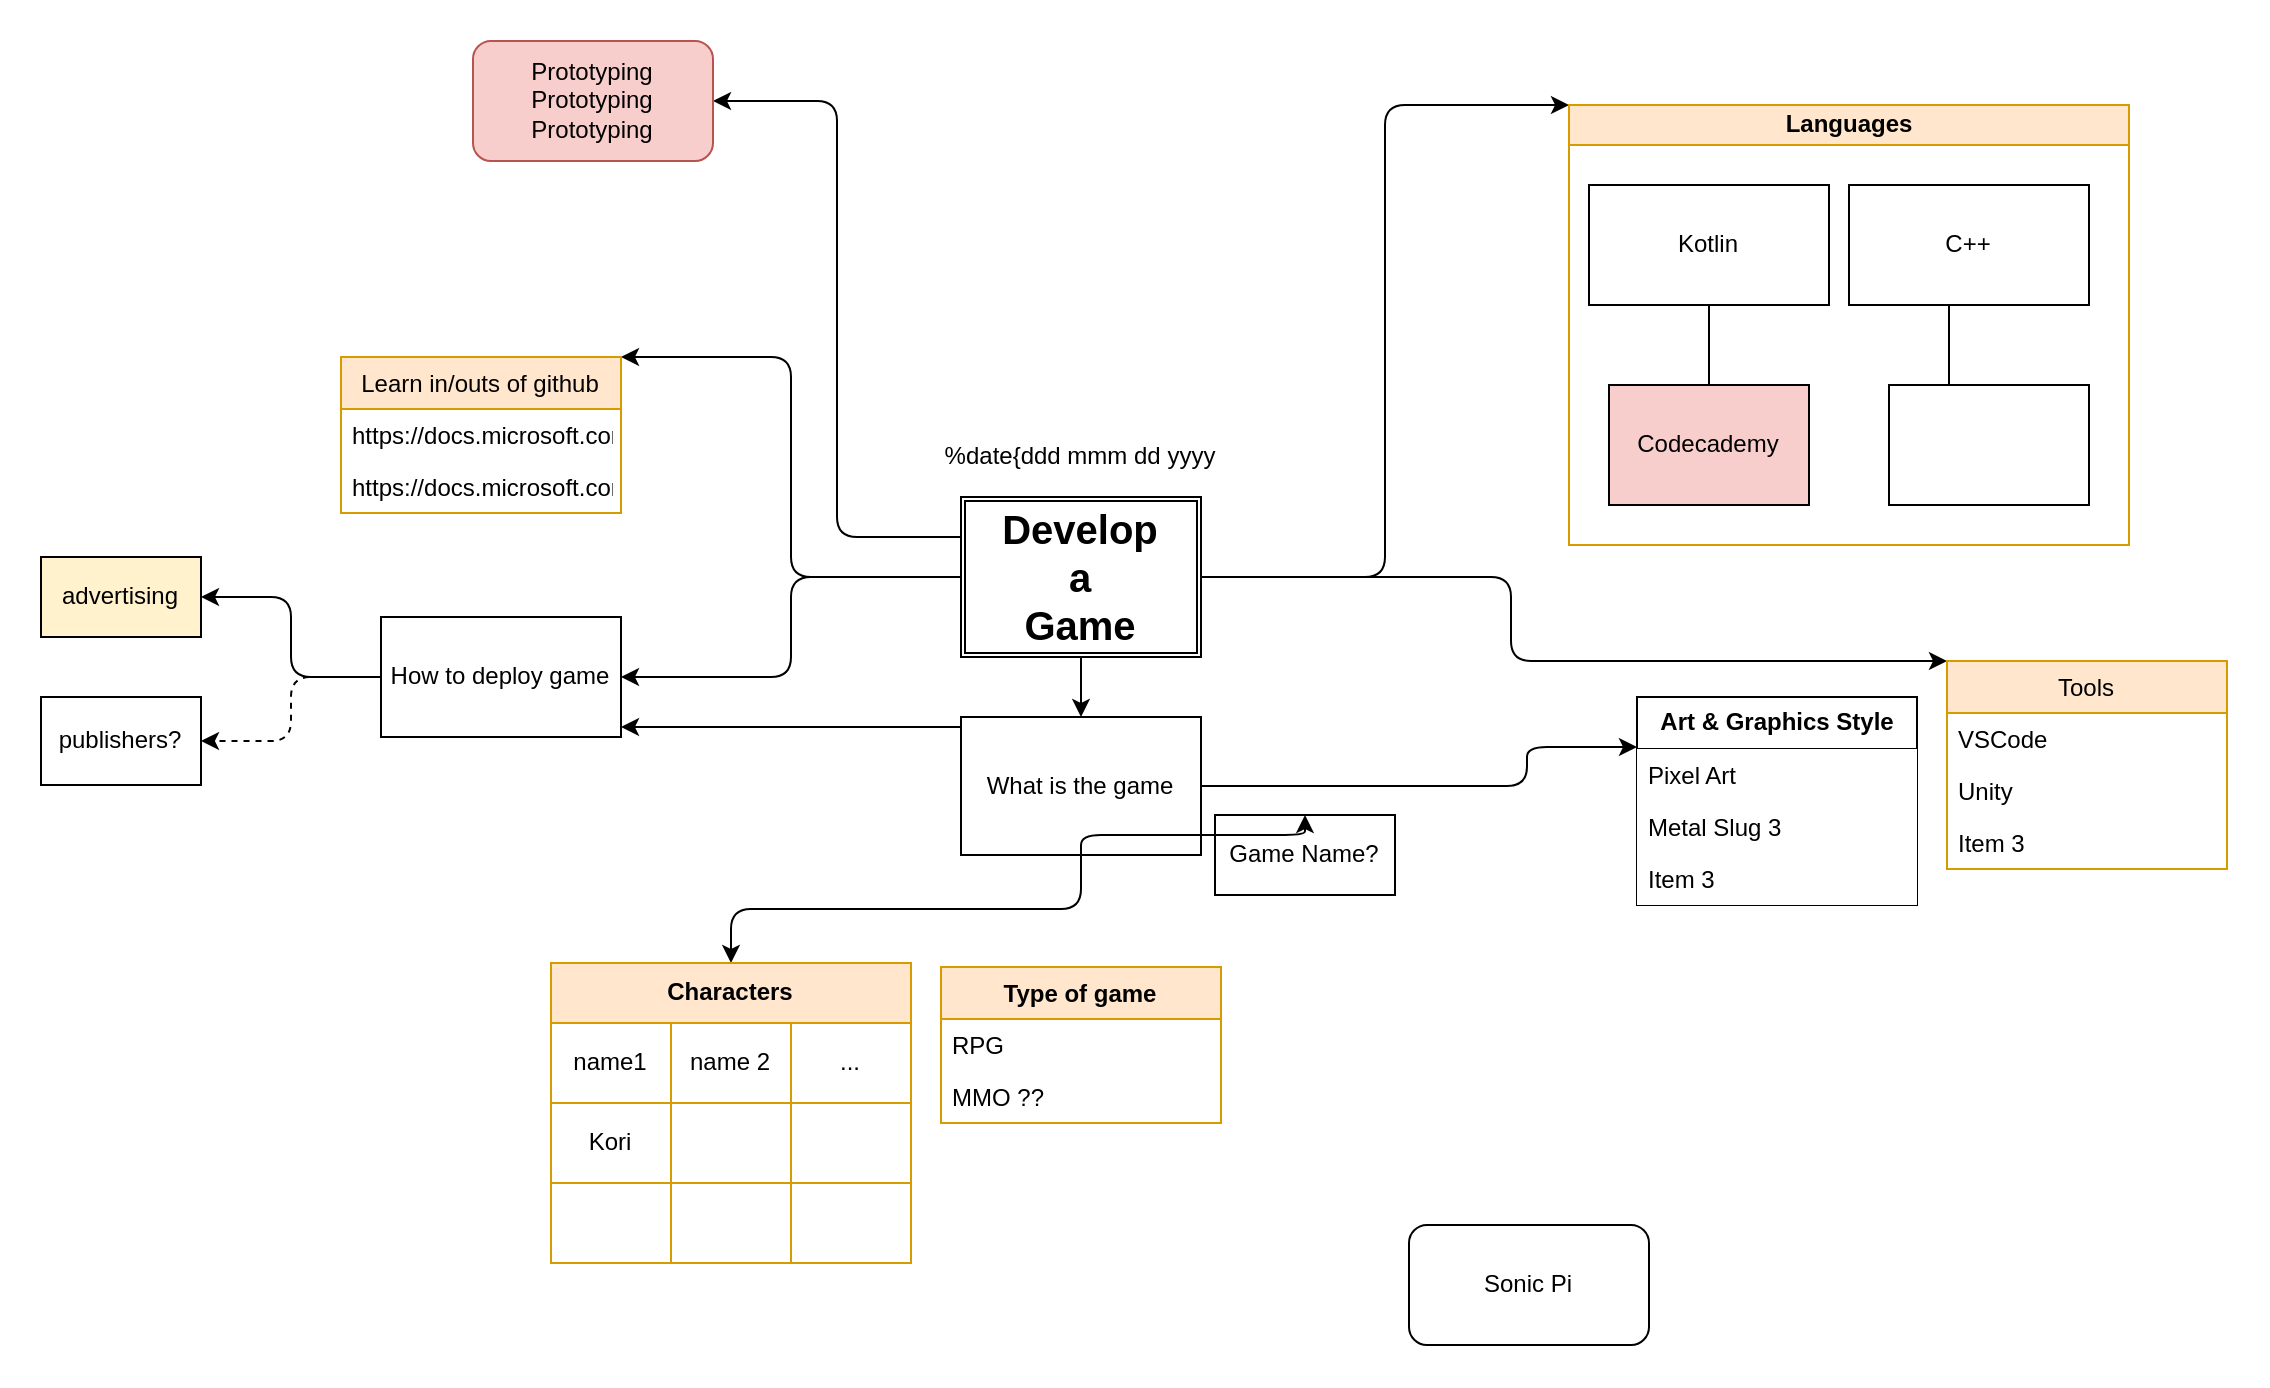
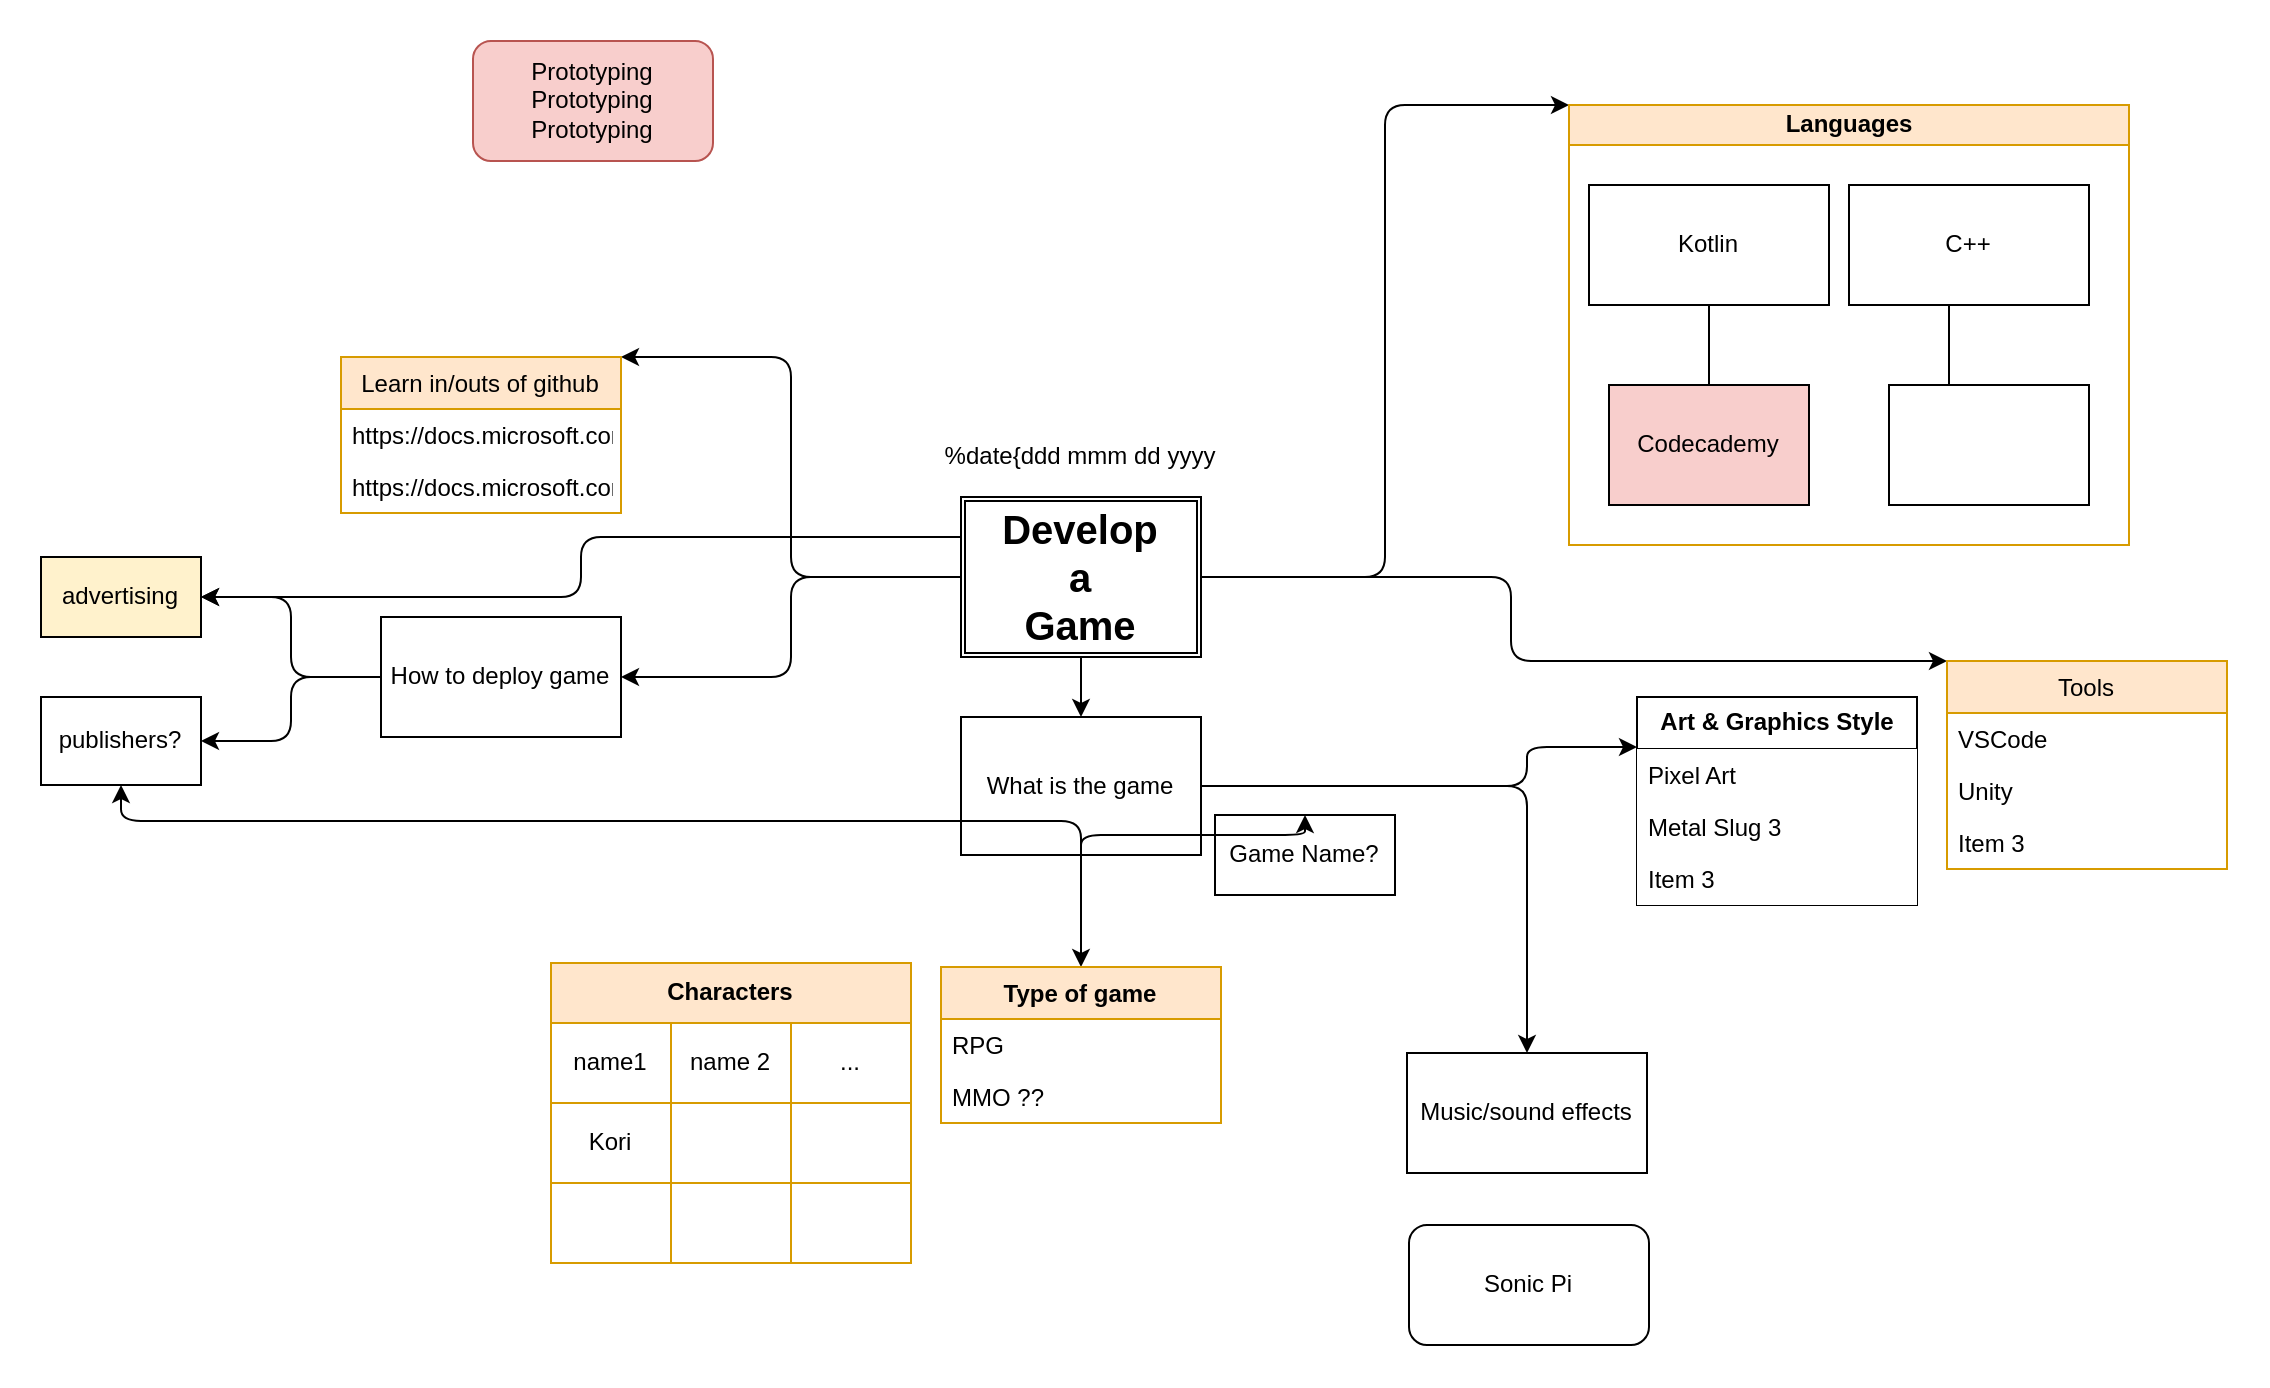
(837, 272) -> (581, 580)
(798, 727) -> (1081, 927)
(277, 740) -> (277, 740)
(891, 909) -> (595, 821)
none -> (1527, 914)
none -> (1527, 1113)
